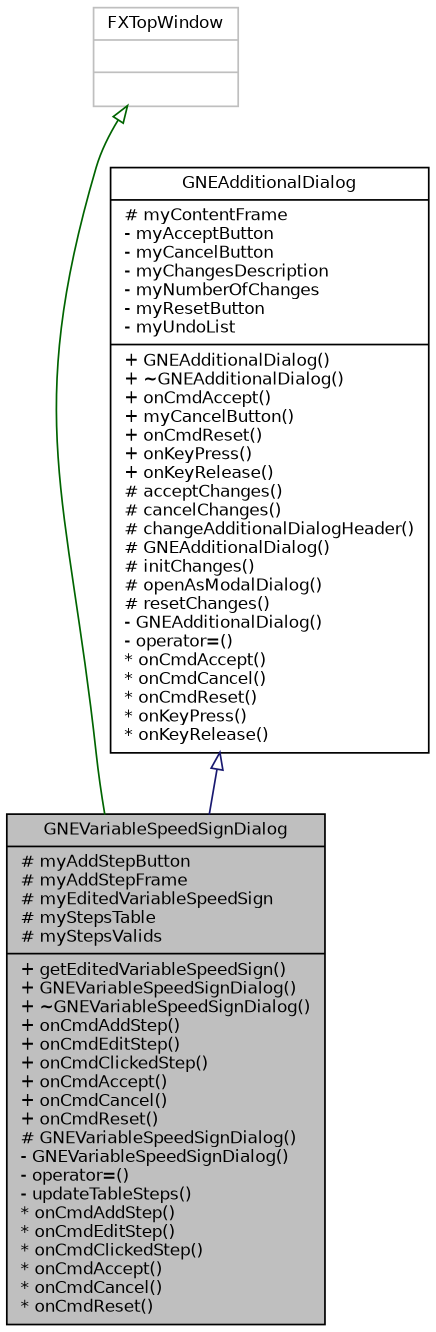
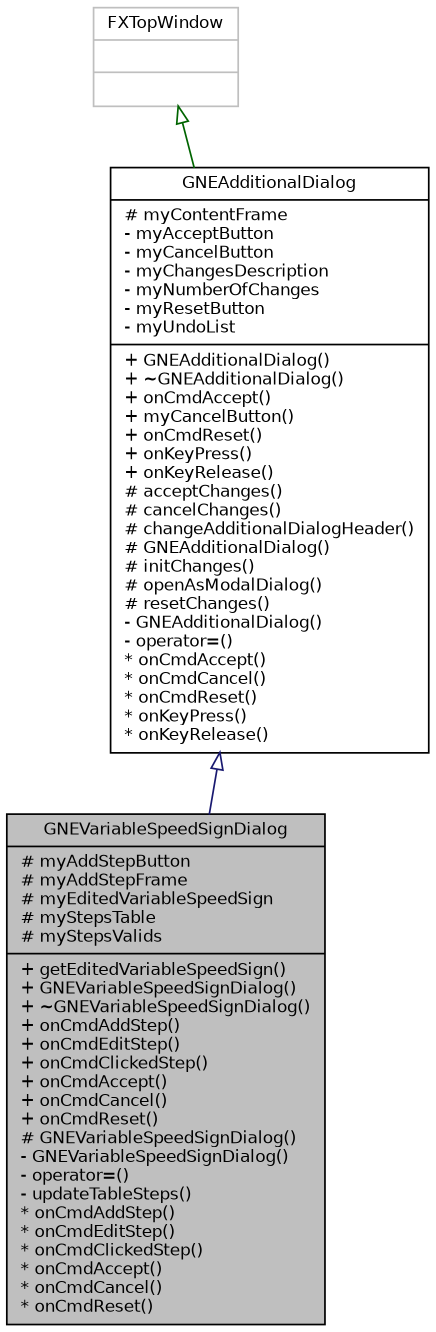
(59, 464) -> (188, 145)
